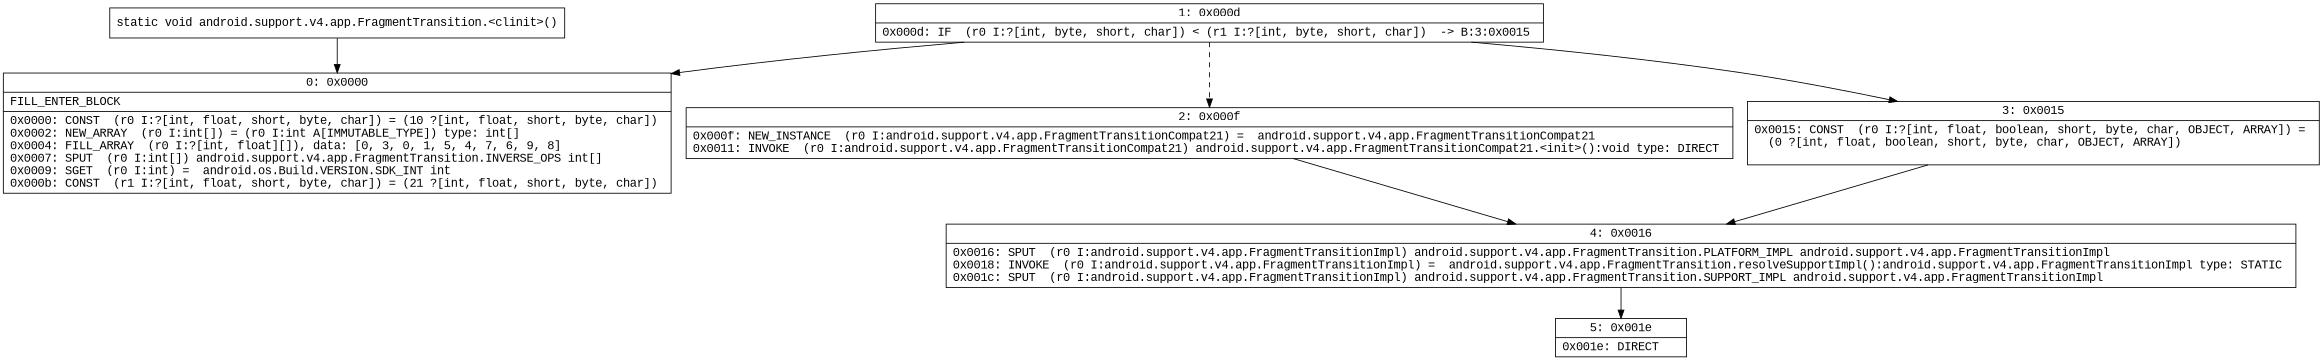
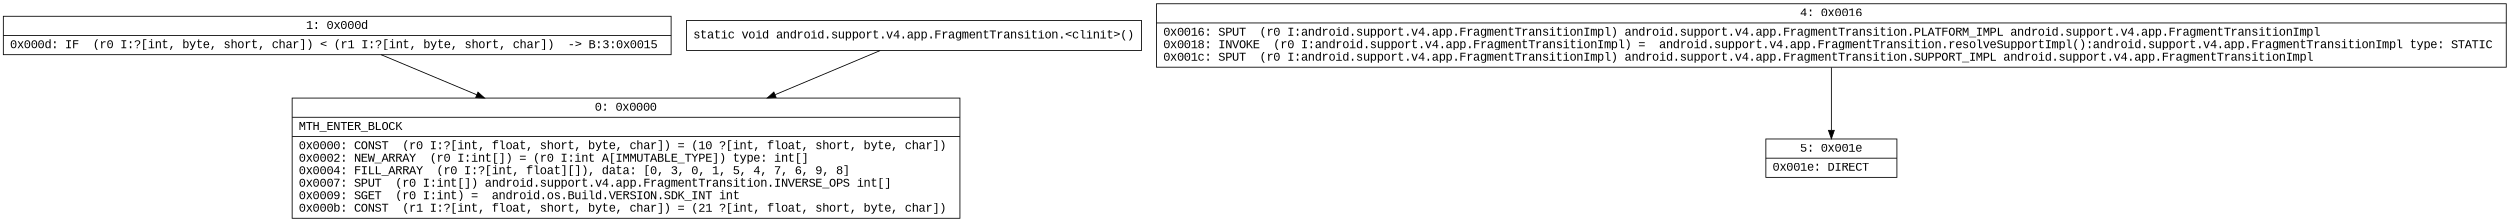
(66, 101) -> (351, 126)
(1210, 133) -> none
(2033, 133) -> none
